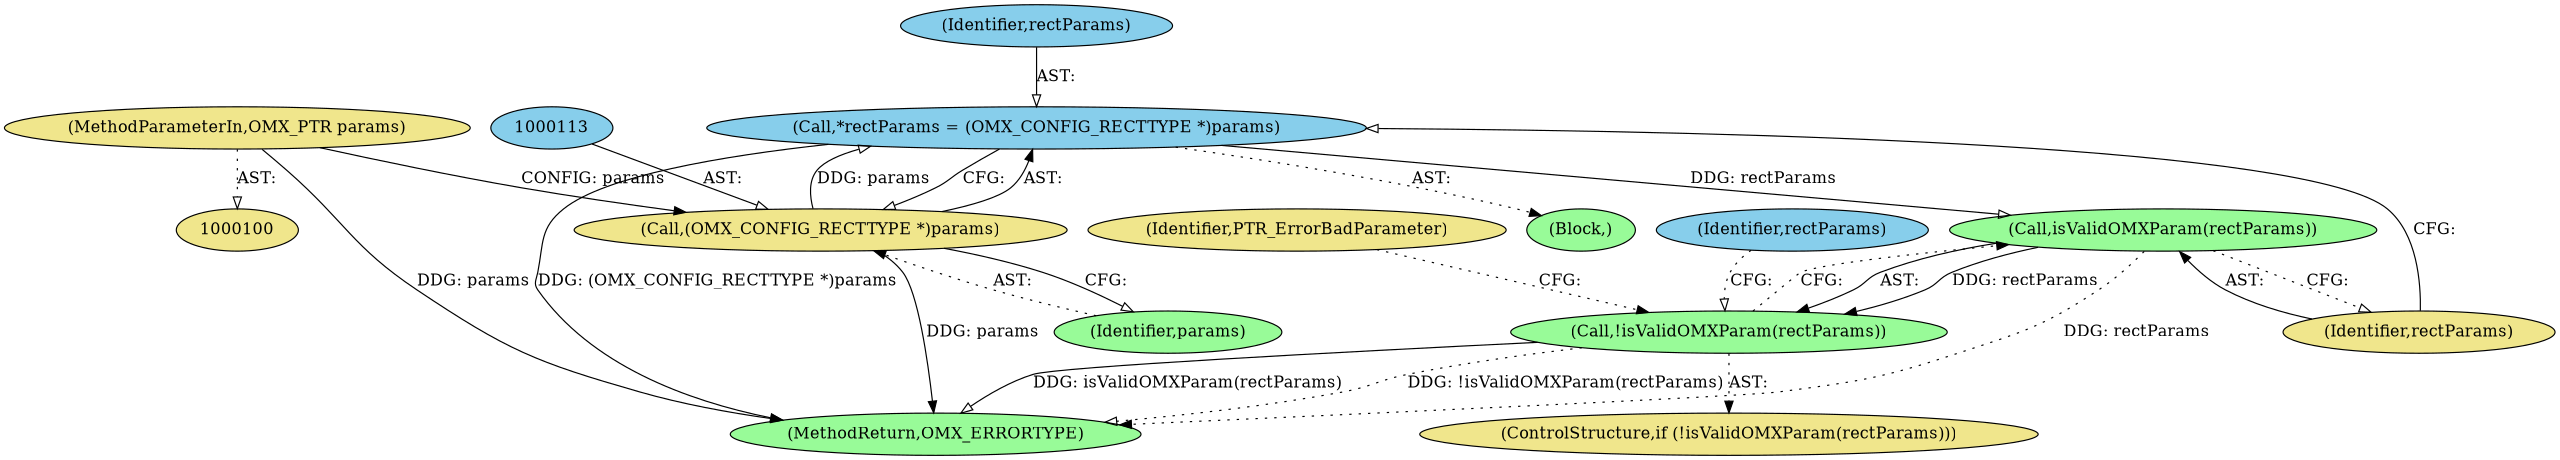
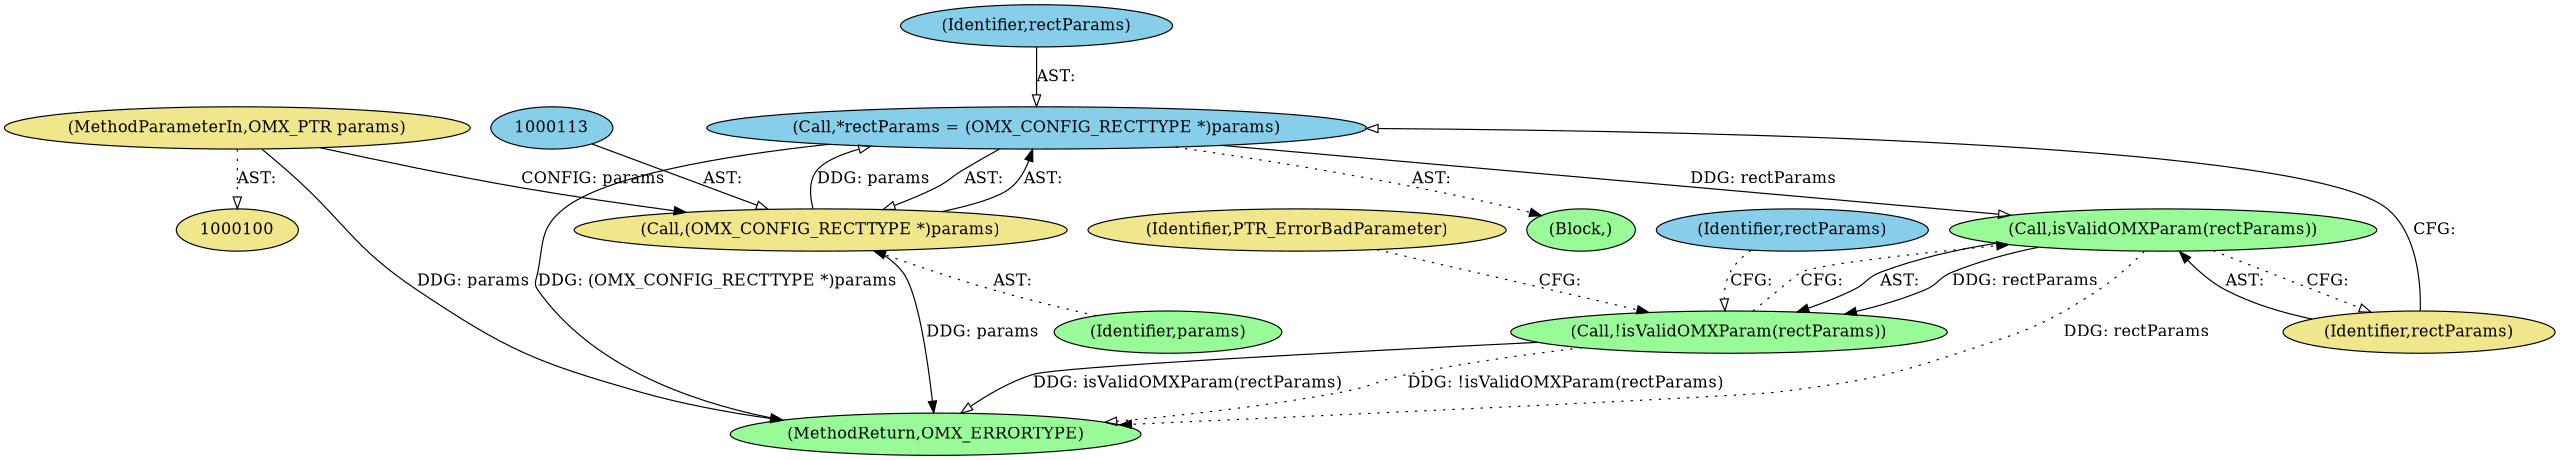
(987, 179) -> (987, 179)
(1036, 270) -> none
(1729, 434) -> none
